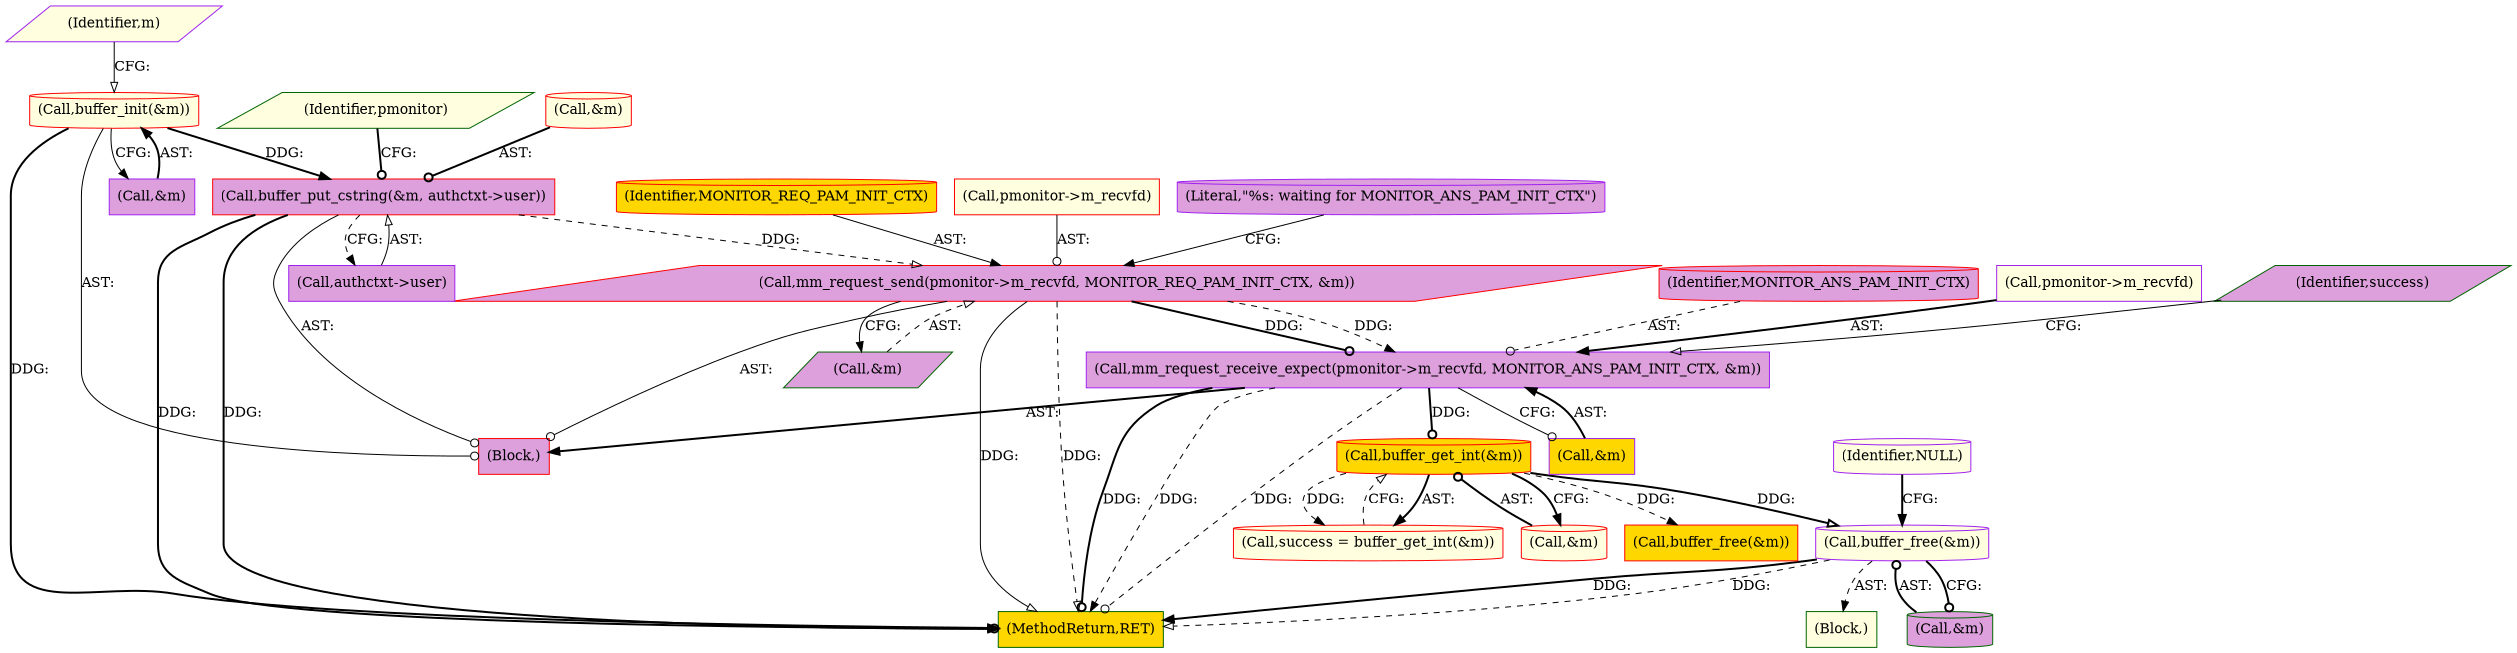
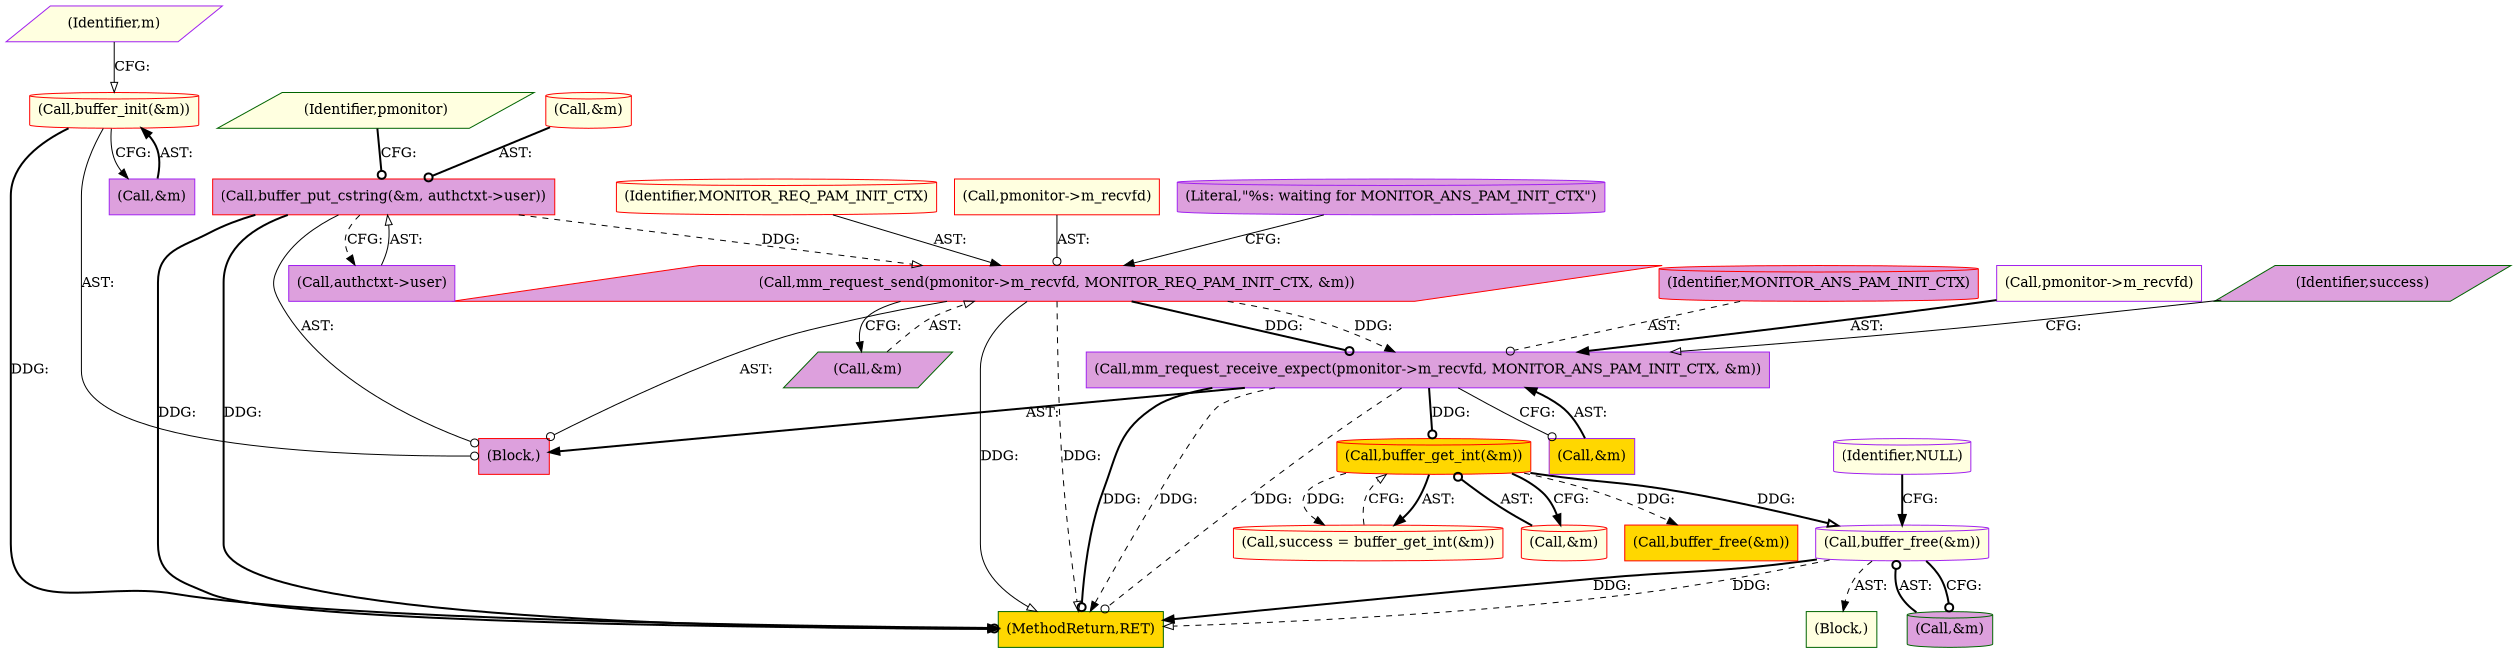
(244, 152) -> none
(777, 197) -> (777, 197)
